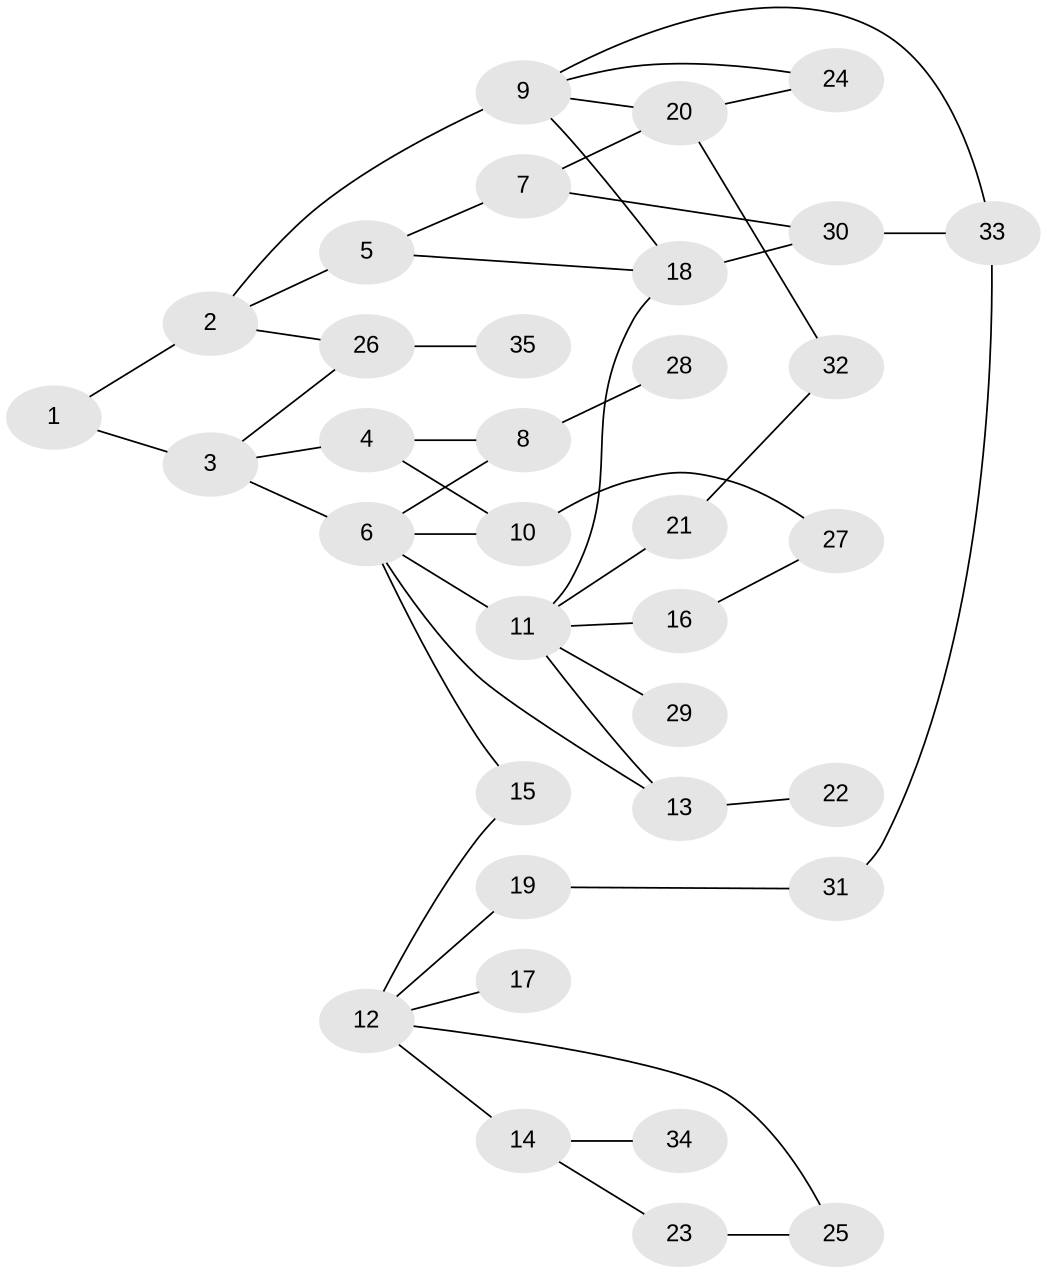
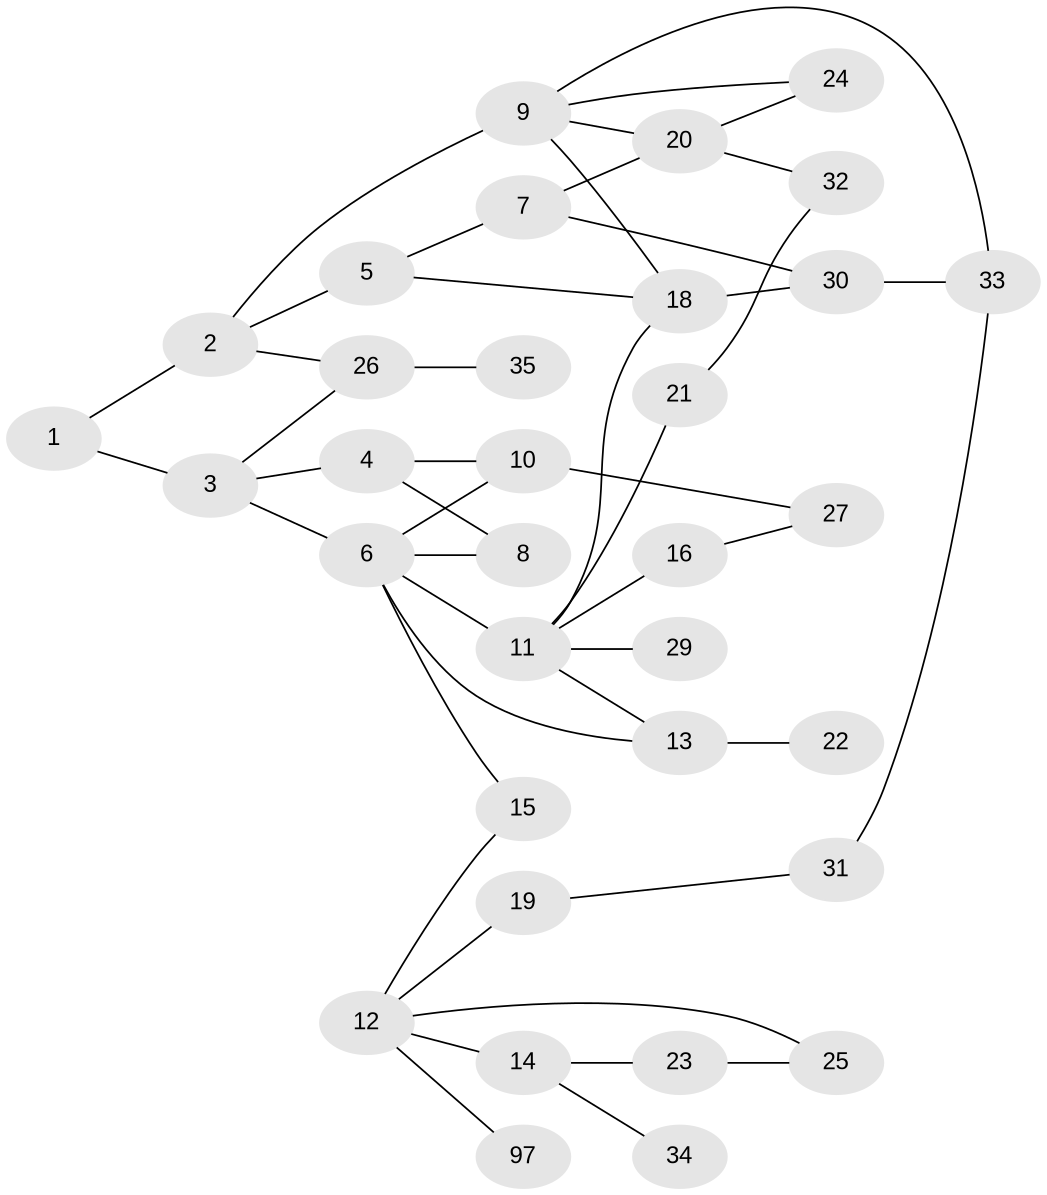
(680, 367) -> none
(523, 981) -> (523, 1157)
